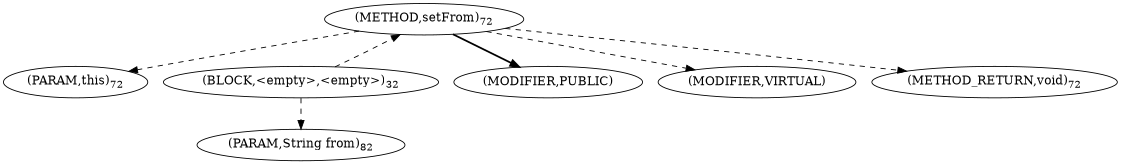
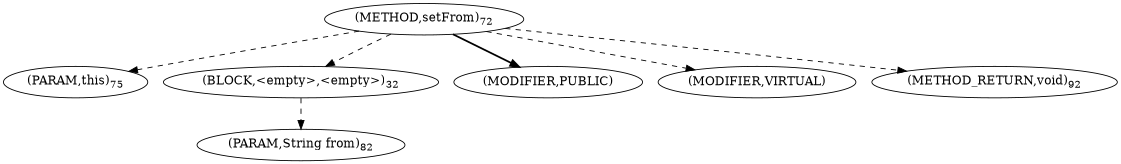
(364, 53) -> (362, 48)
(117, 81) -> (117, 81)
(1075, 81) -> (1075, 81)
